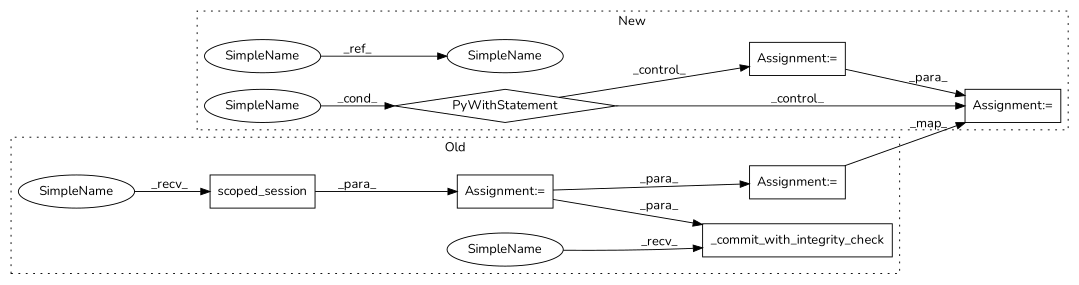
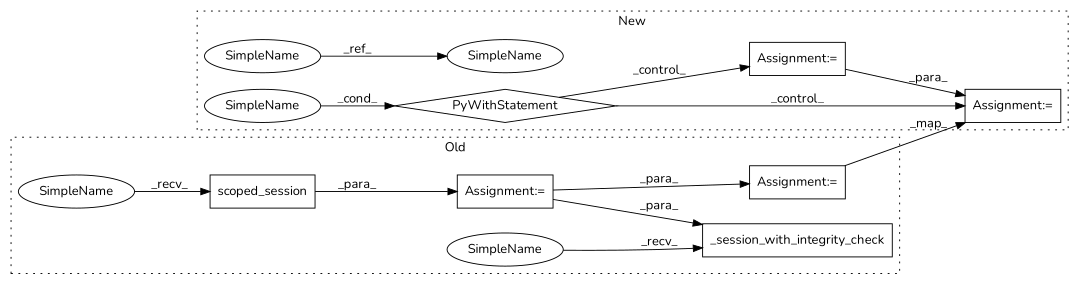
(797, 240) -> (797, 240)
